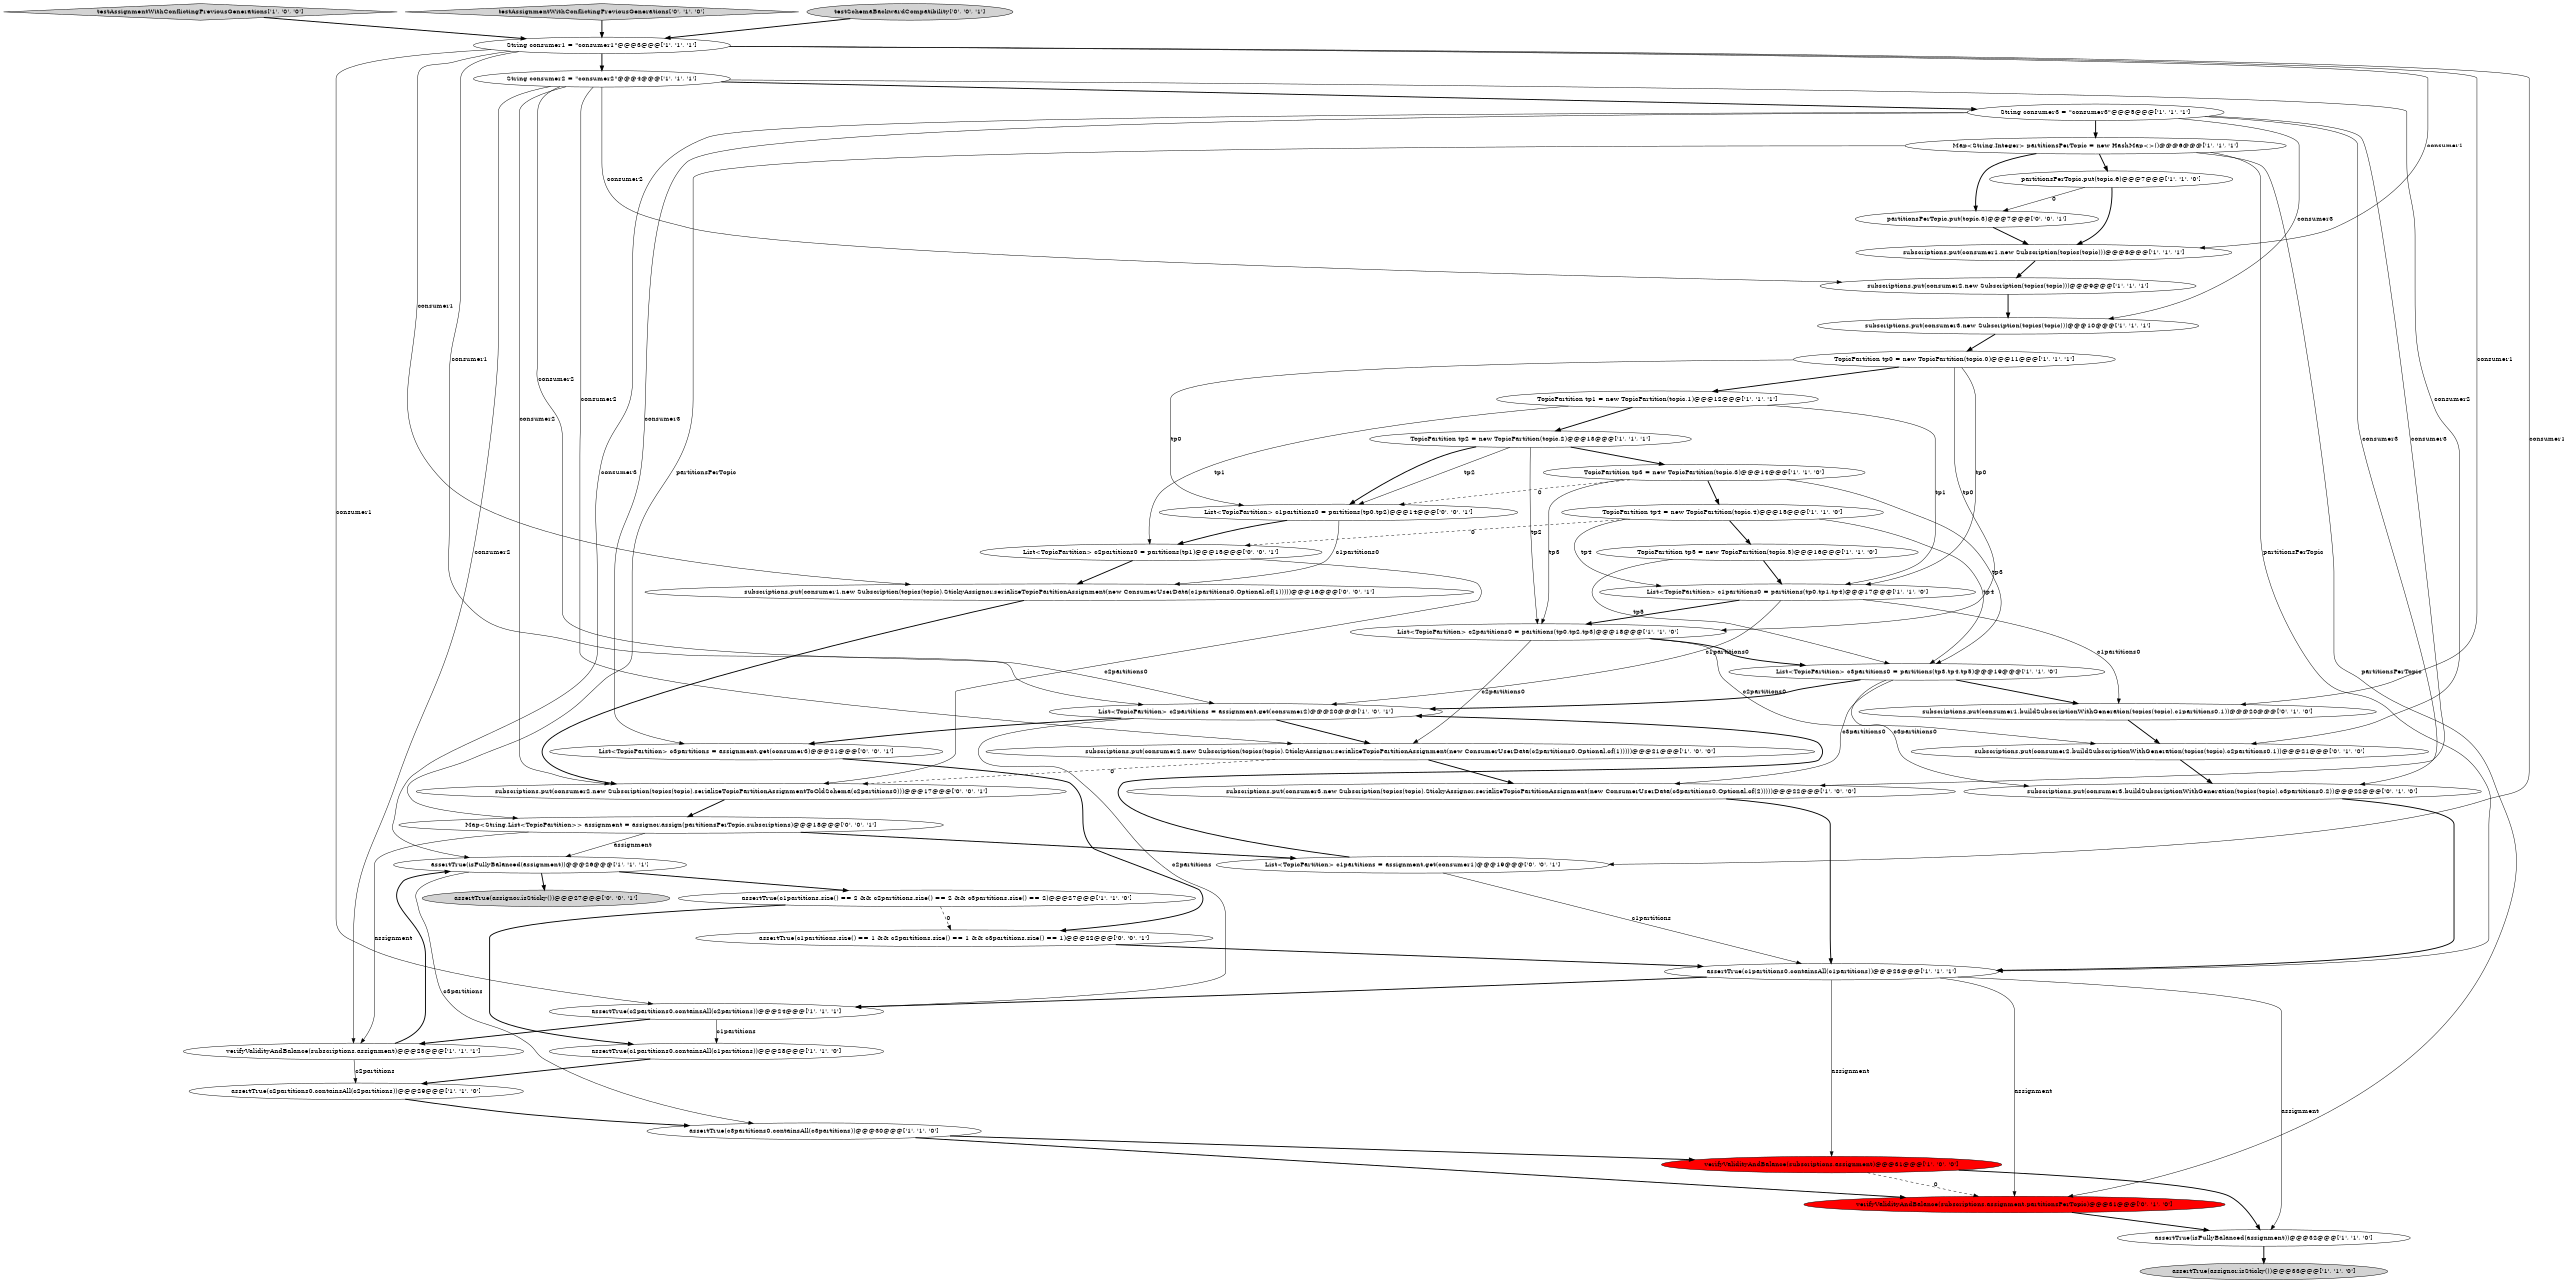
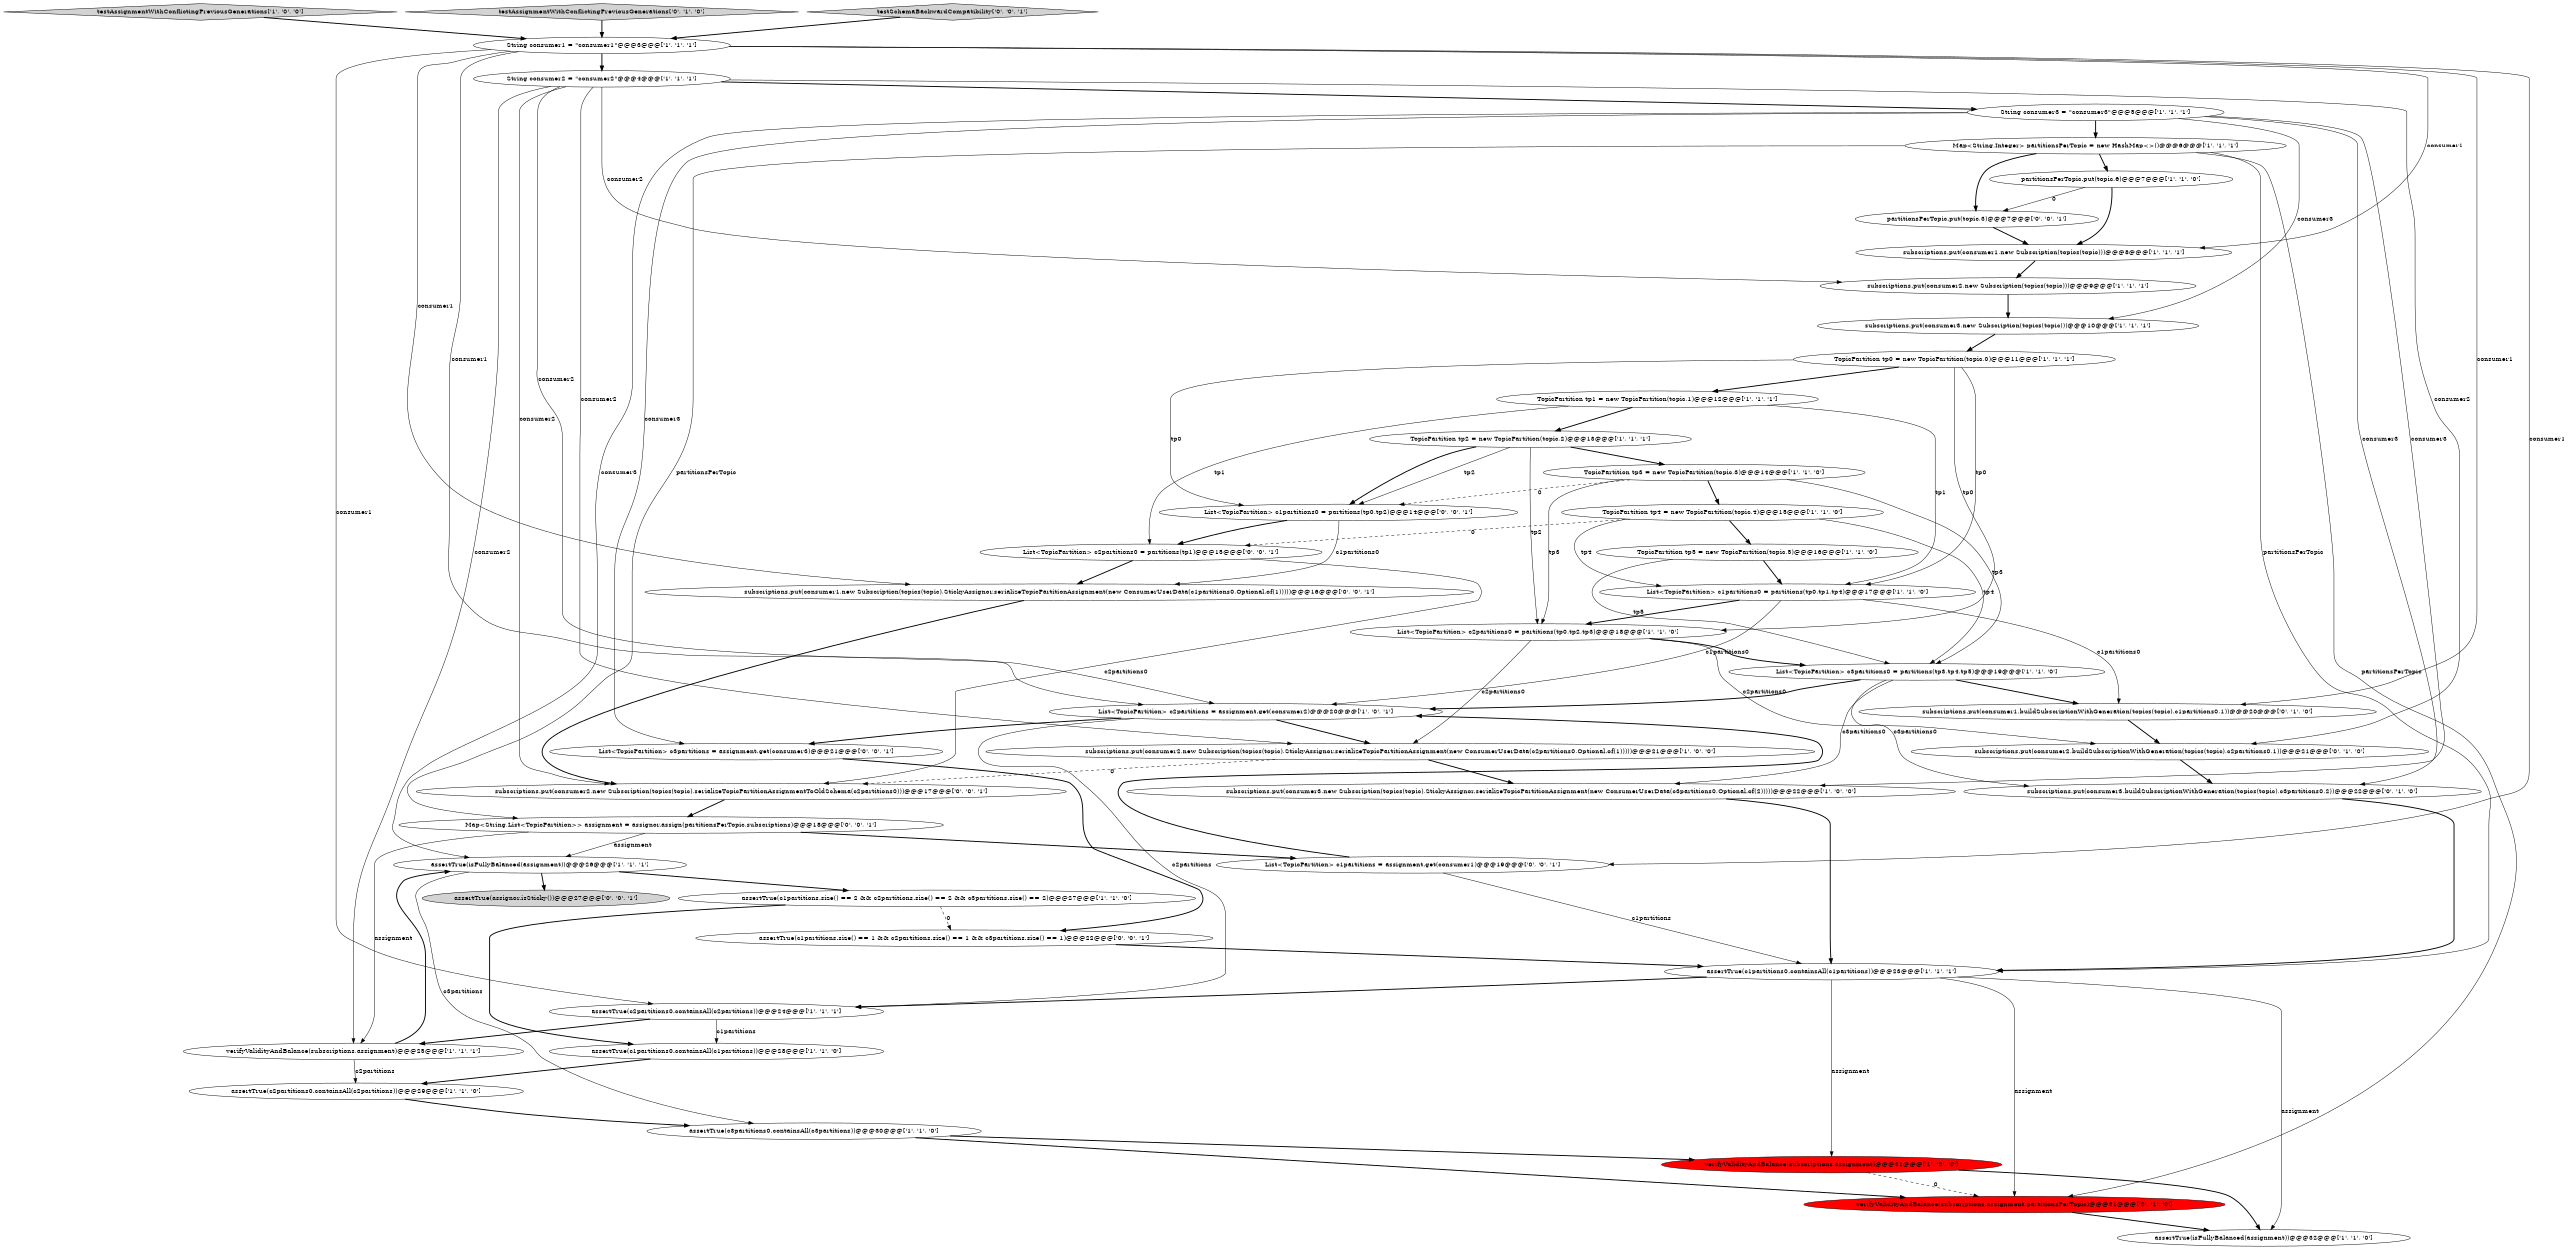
(910, 12) -> (953, 12)
(2264, 1271) -> none
